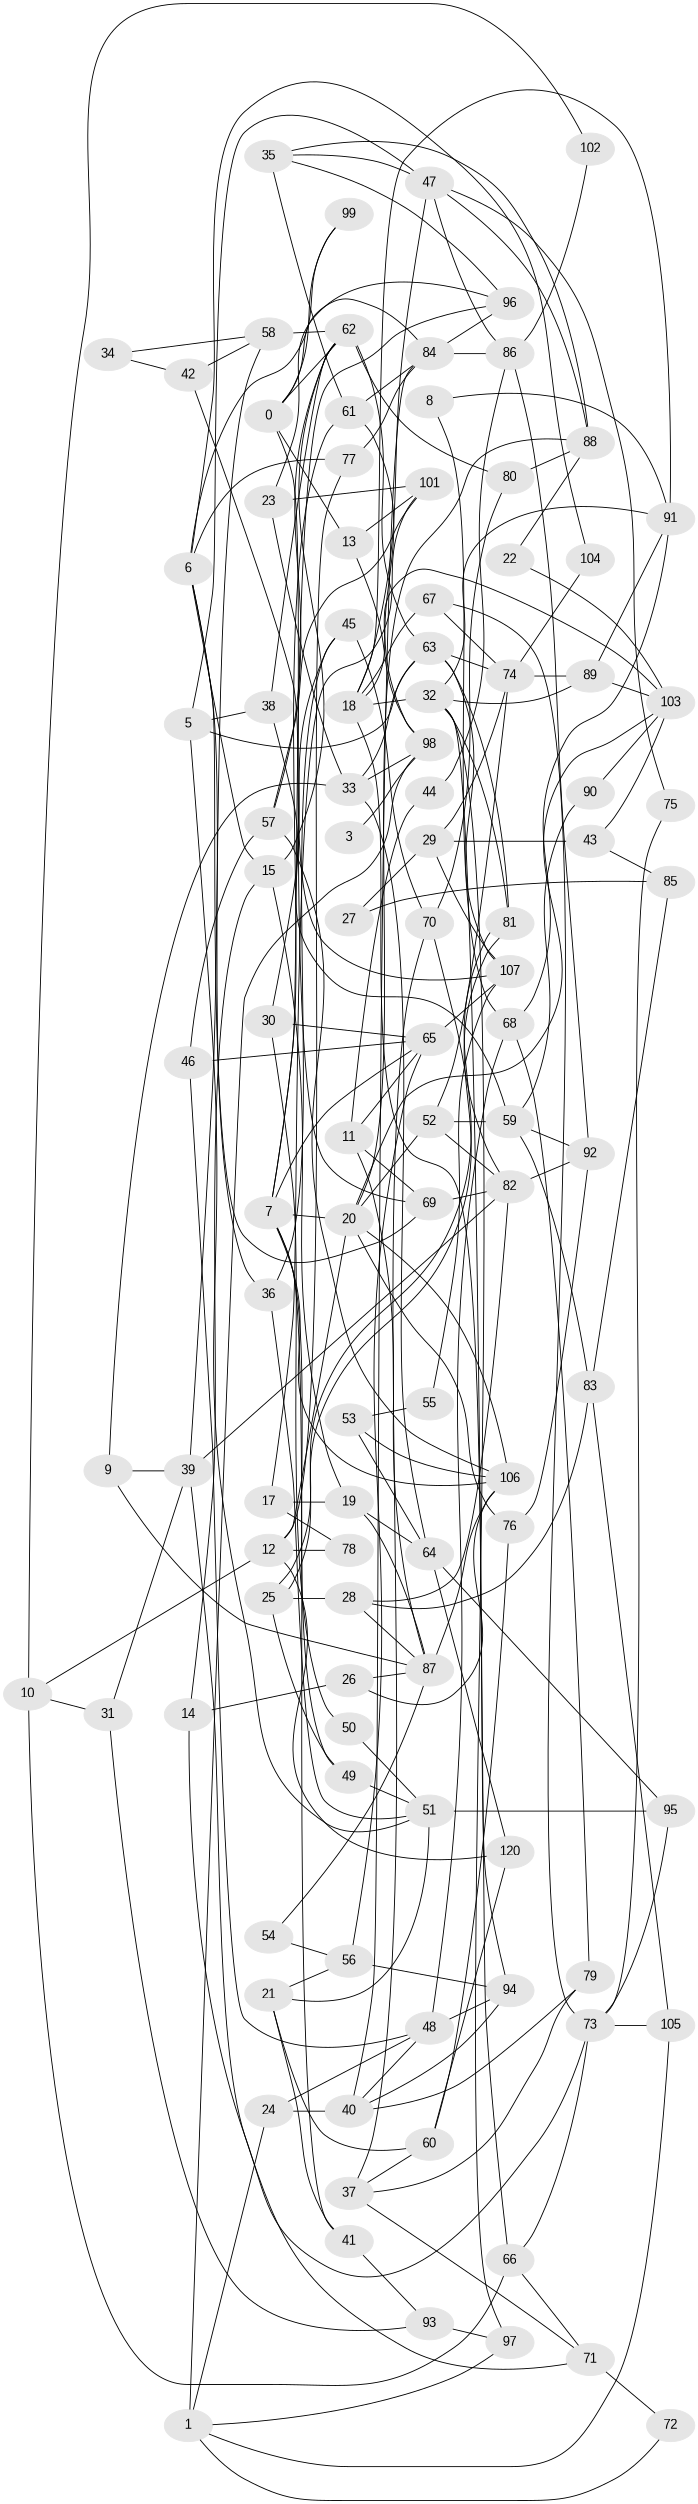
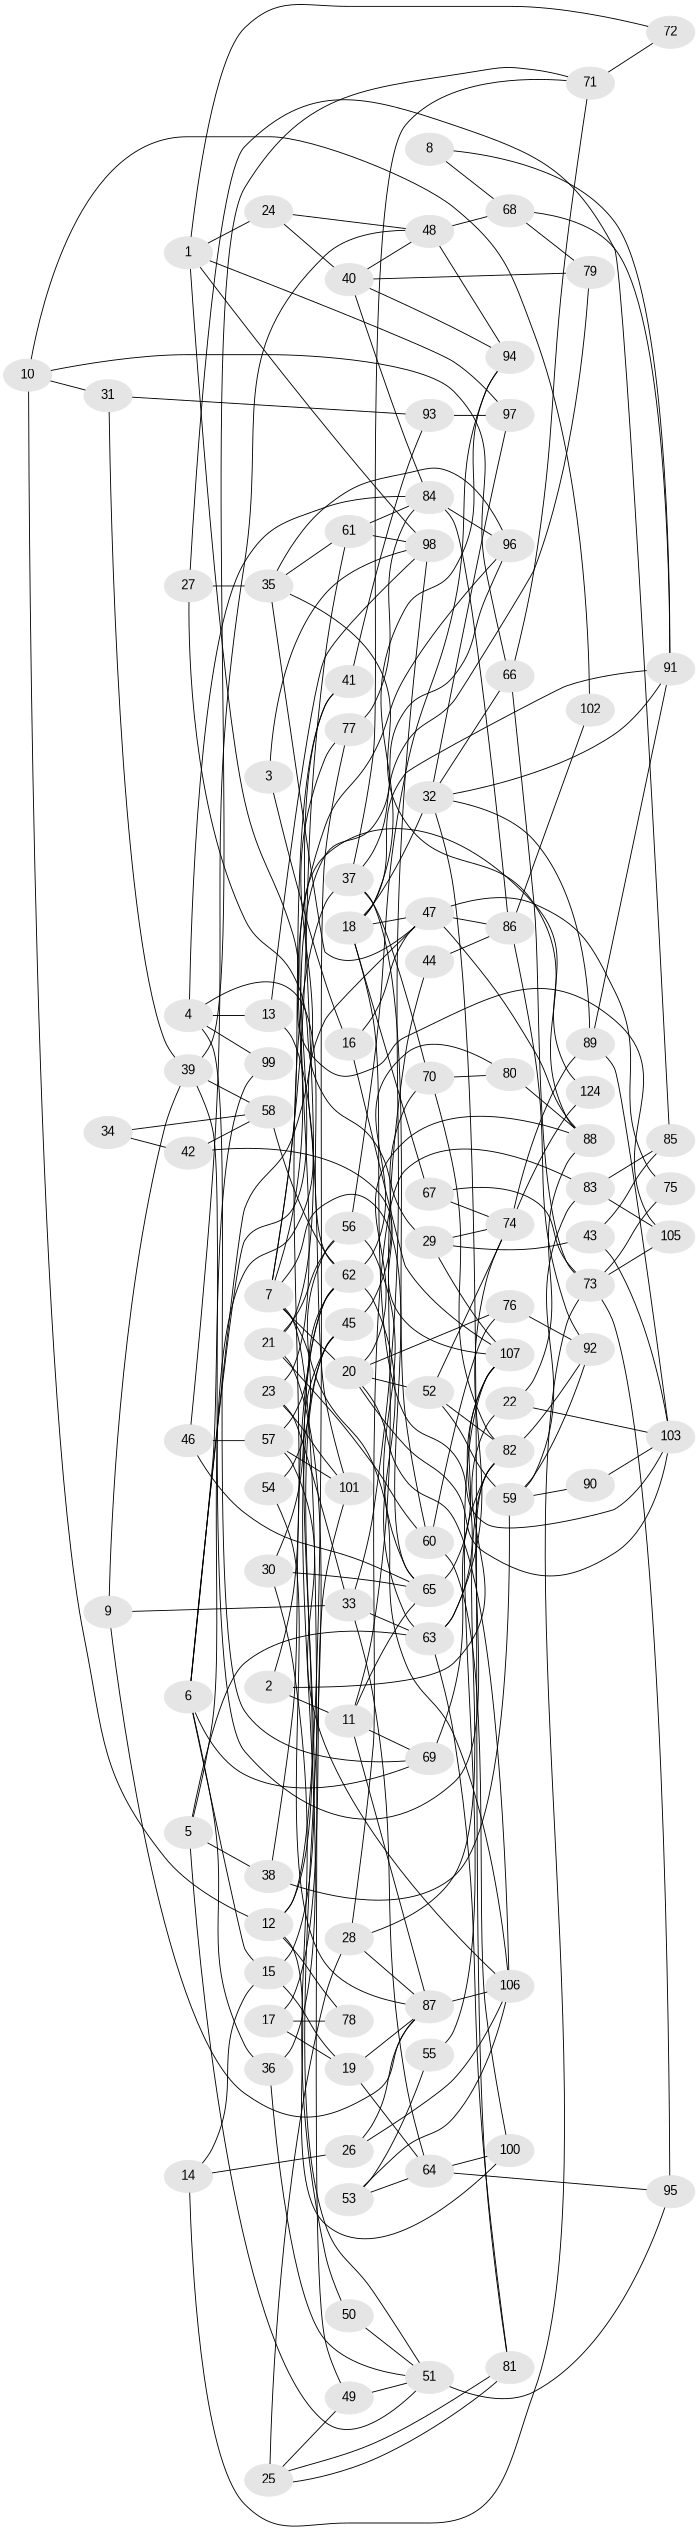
(269, 416) -> (188, 1015)
(590, 560) -> (590, 1092)
none -> (229, 586)
none -> (349, 1044)
(319, 1381) -> (309, 1625)
none -> (269, 1687)
(510, 1852) -> (510, 2151)
